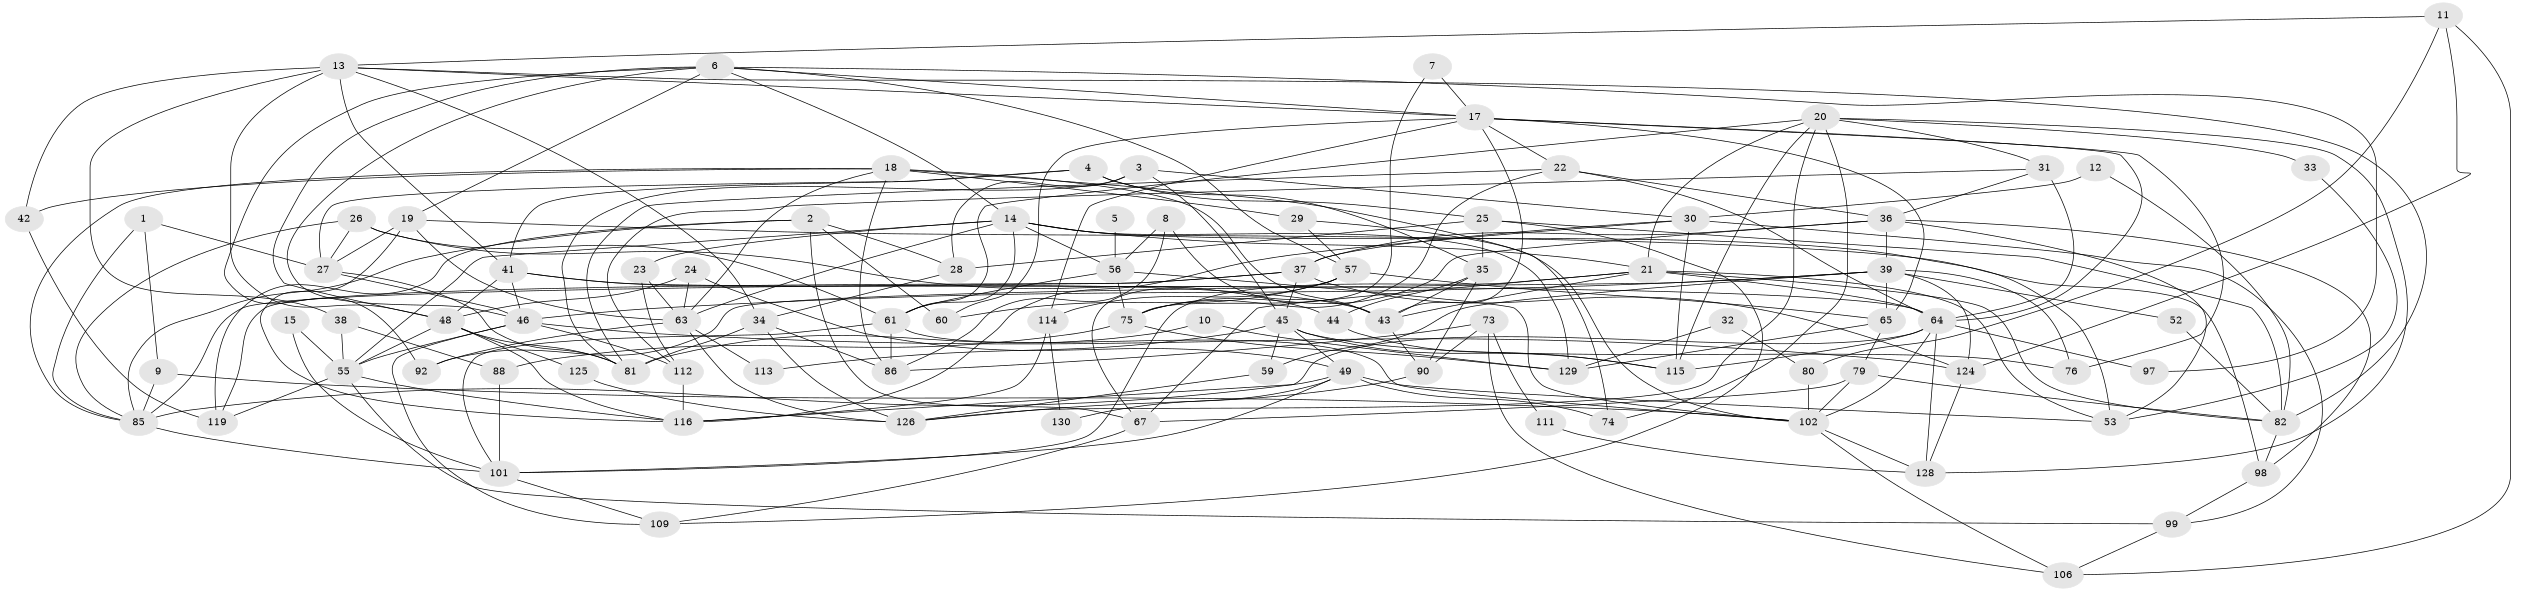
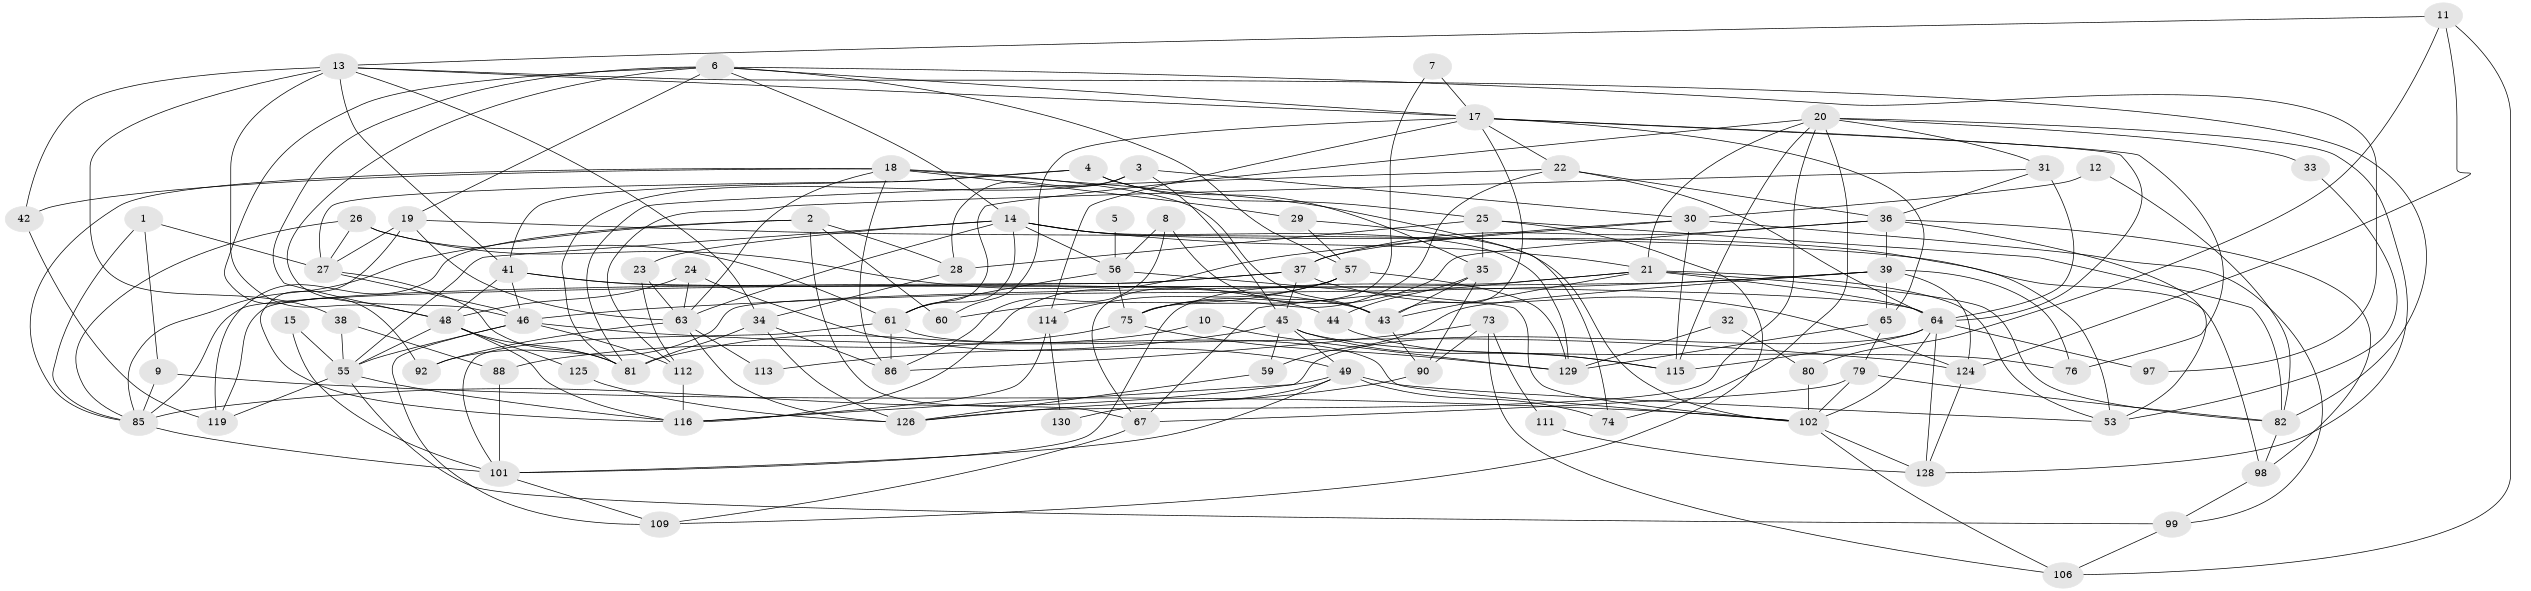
(1619, 296) -> (1534, 306)
(2176, 321) -> none
